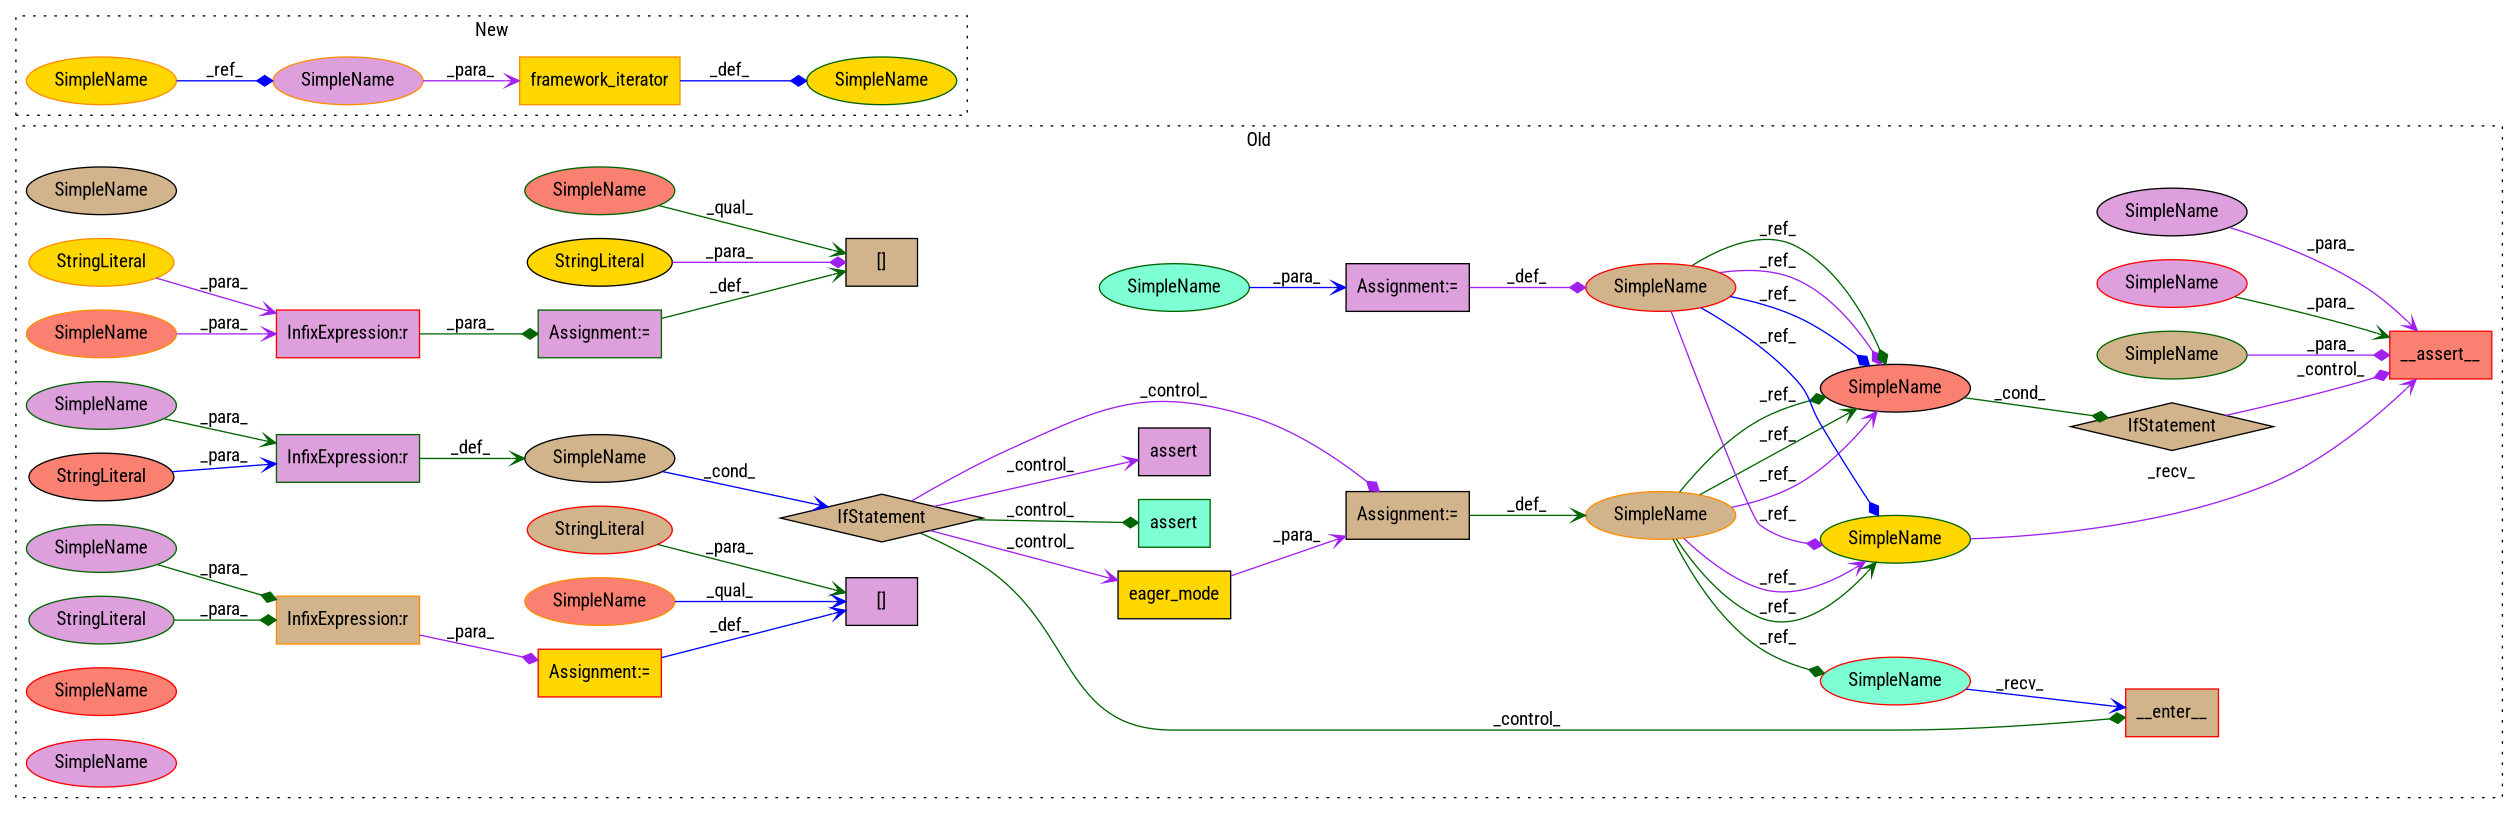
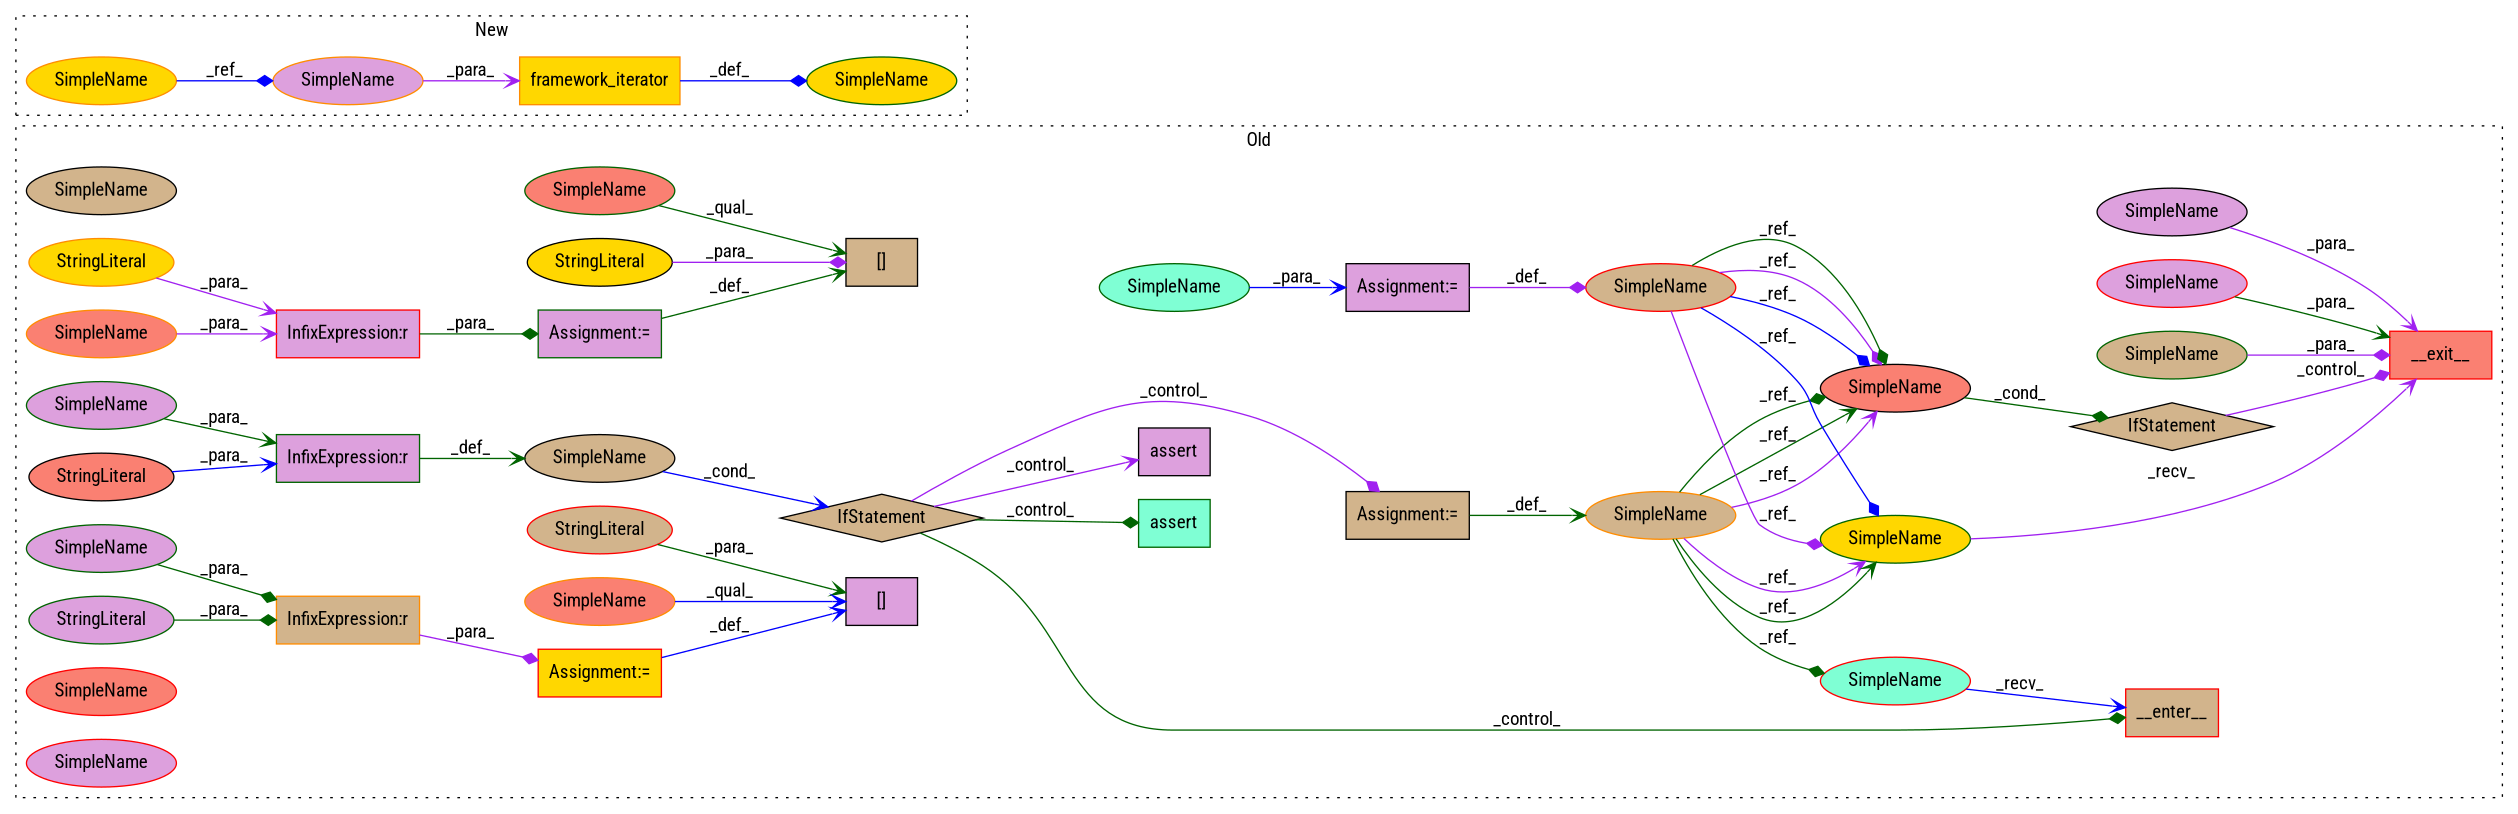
(2441, 355) -> (2441, 355)
(1174, 595) -> none
